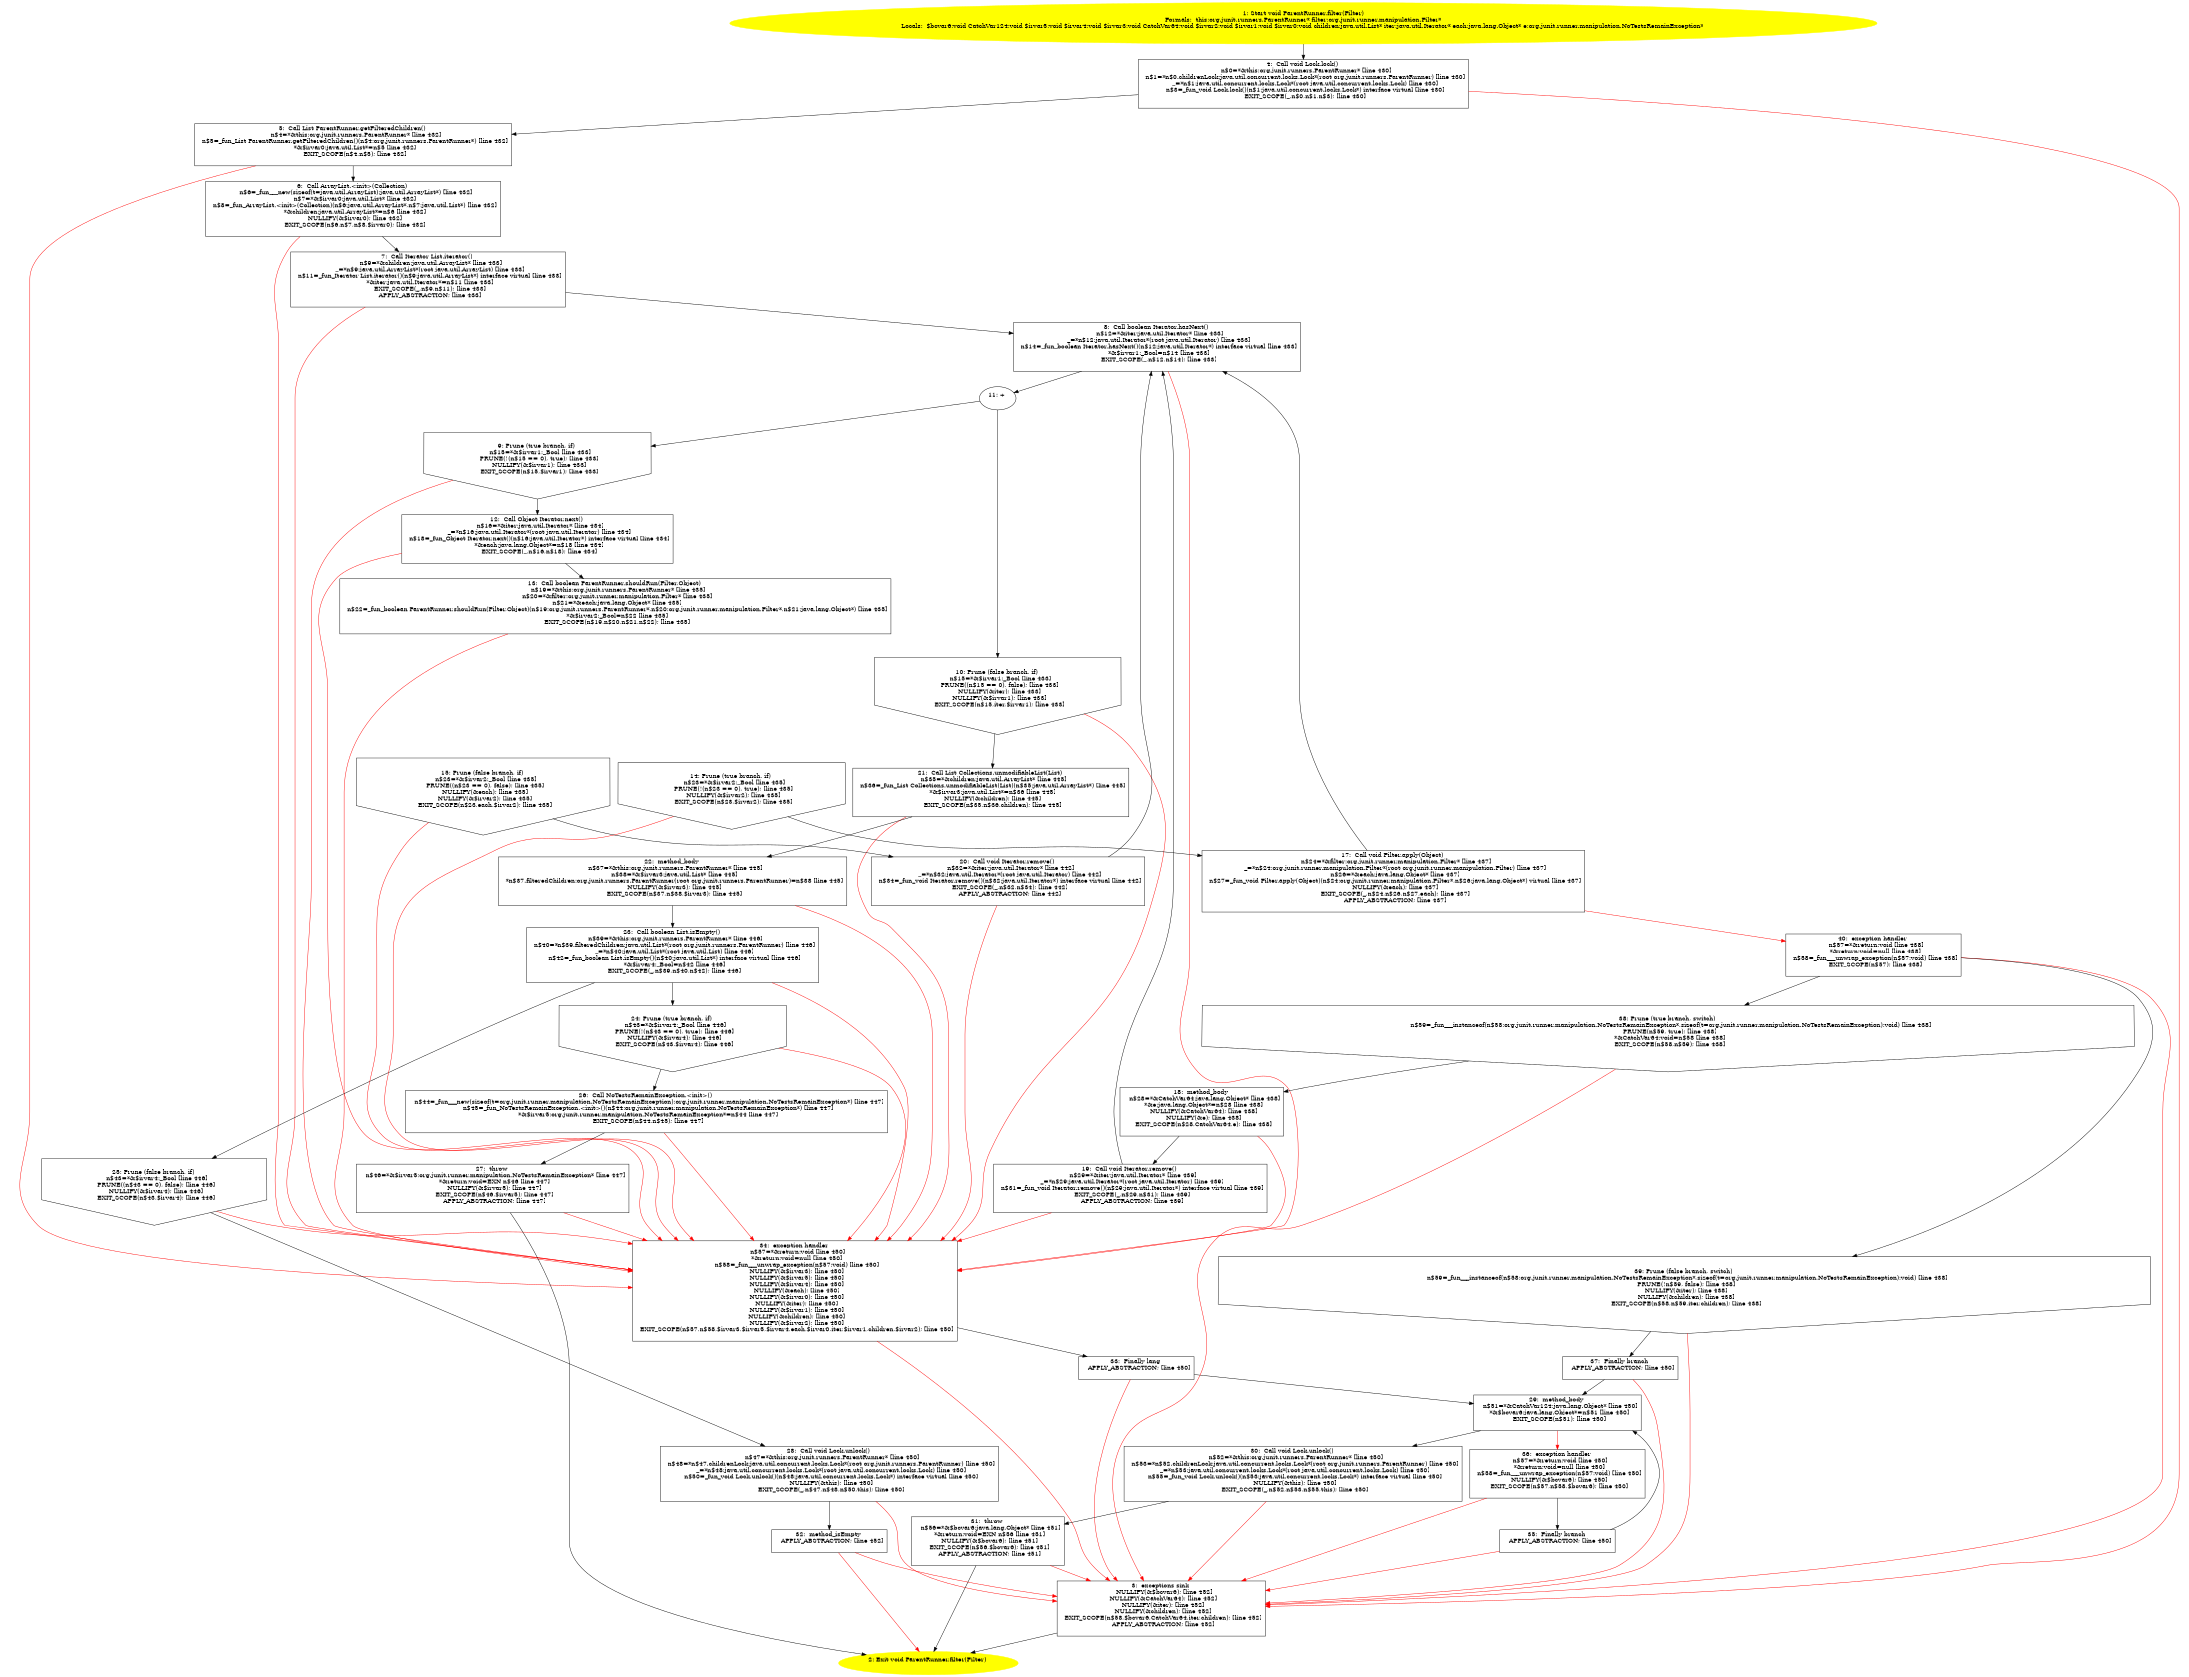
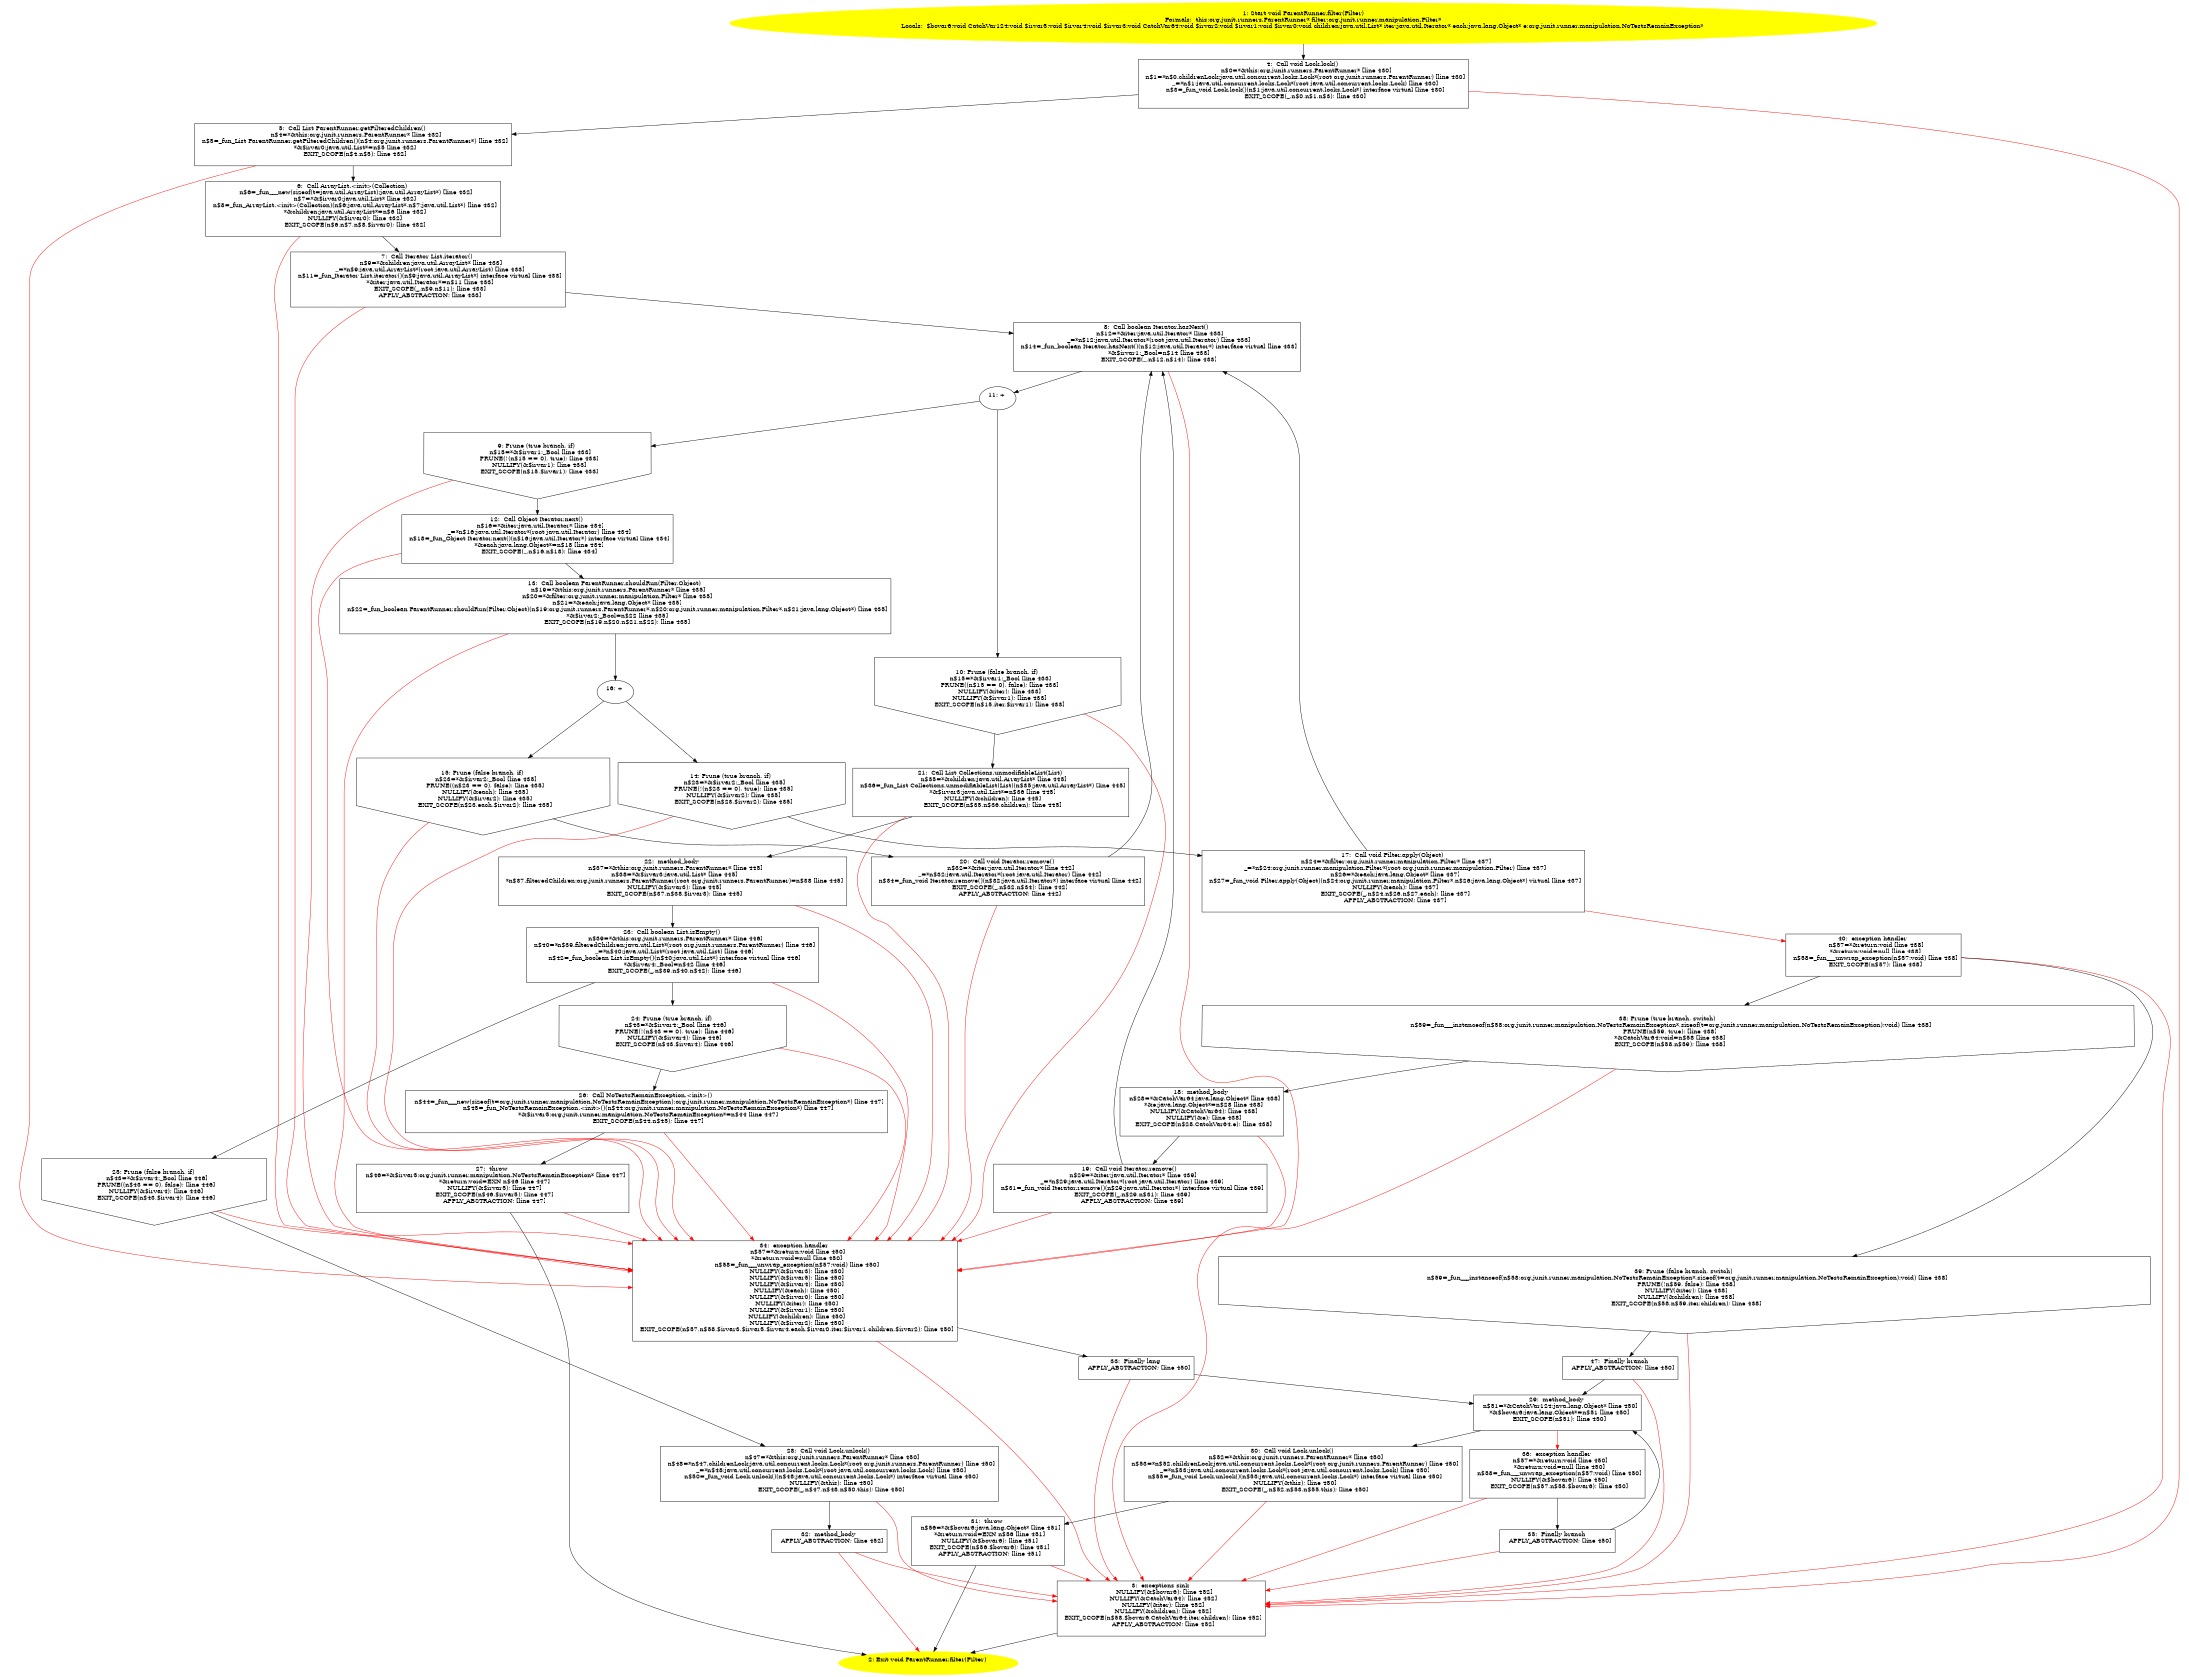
none -> (615, 692)
(1620, 1368) -> (1620, 1368)
(829, 1541) -> (829, 1541)
